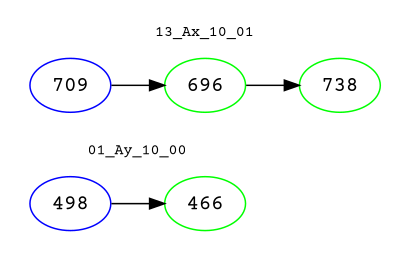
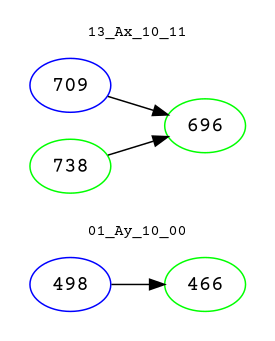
(205, 32) -> (138, 32)
(265, 85) -> (131, 148)
